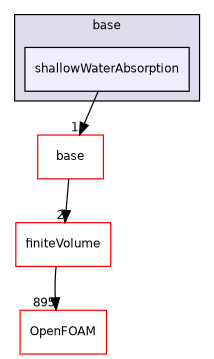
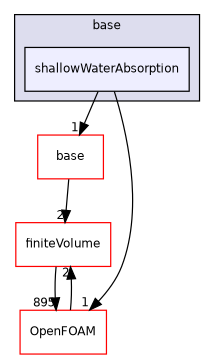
none -> (132, 200)
none -> (71, 295)
